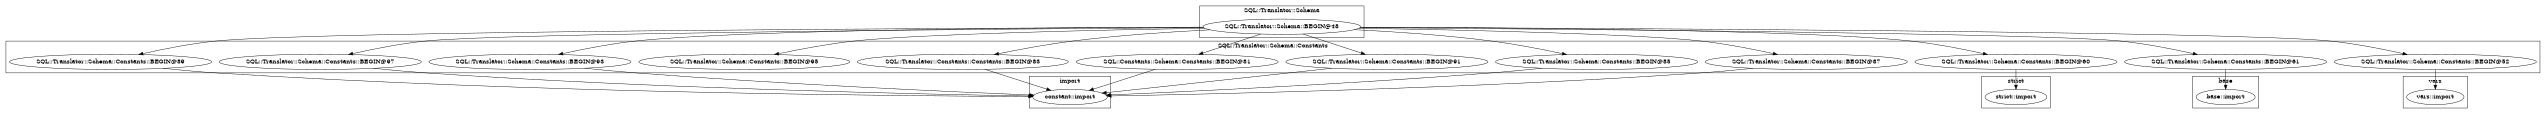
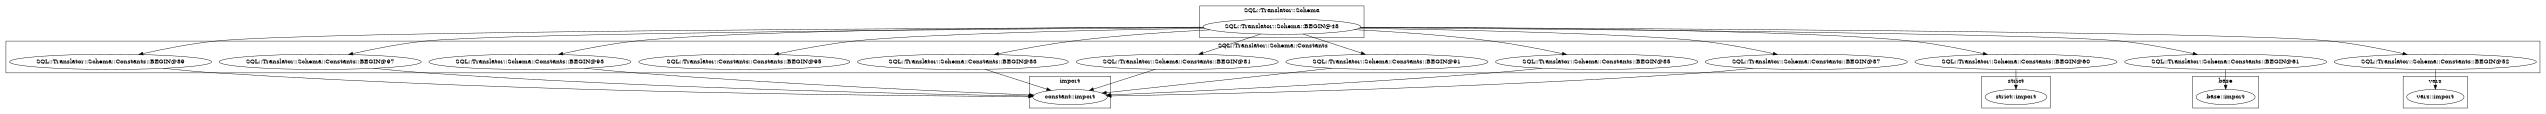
(744, 62) -> (744, 62)
(963, 62) -> (963, 62)
(1177, 62) -> (1177, 62)
